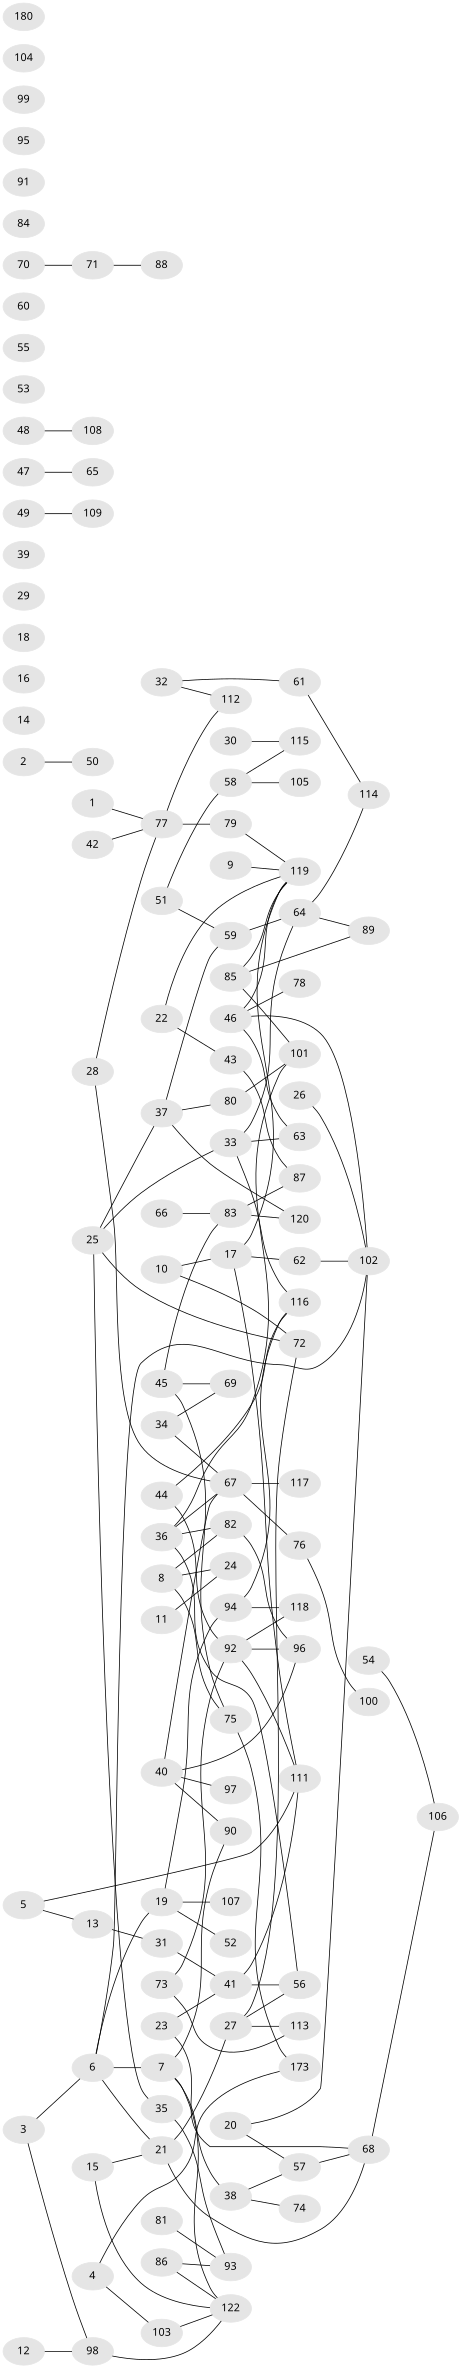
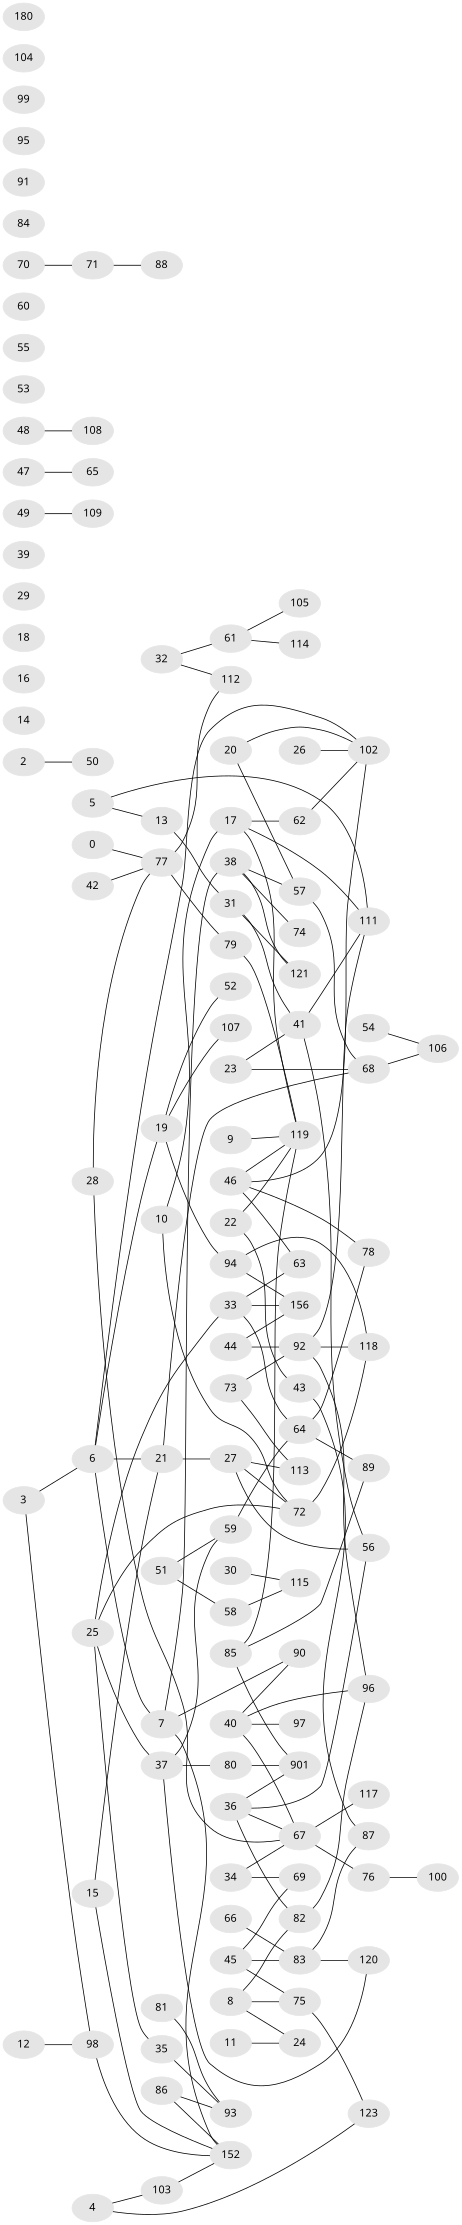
(265, 783) -> (265, 621)
(93, 803) -> (93, 845)
(341, 857) -> (343, 1340)
none -> (300, 974)
(300, 1054) -> (300, 1766)
(300, 1303) -> (300, 1306)
none -> (346, 1434)
(300, 2068) -> (369, 2114)
(231, 2308) -> (231, 2155)
